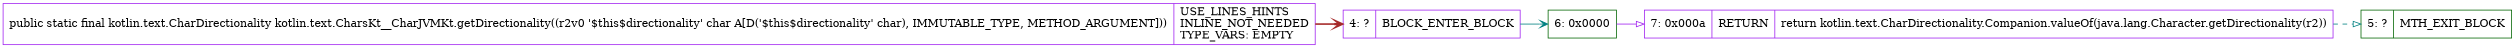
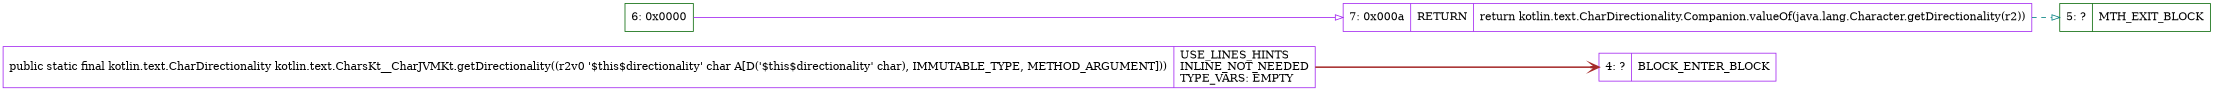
(1530, 24) -> none
